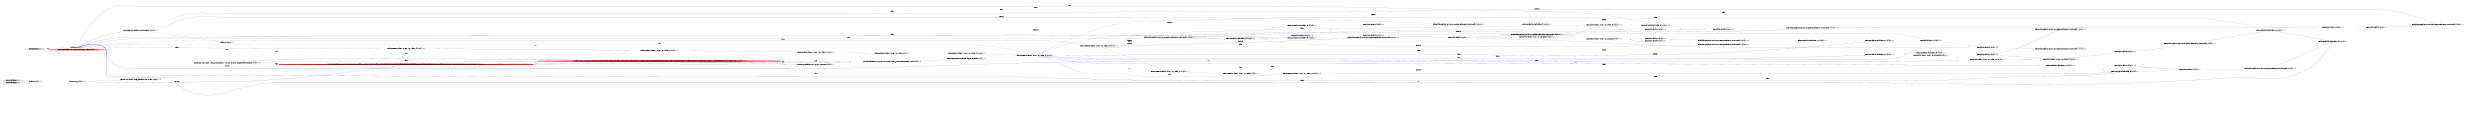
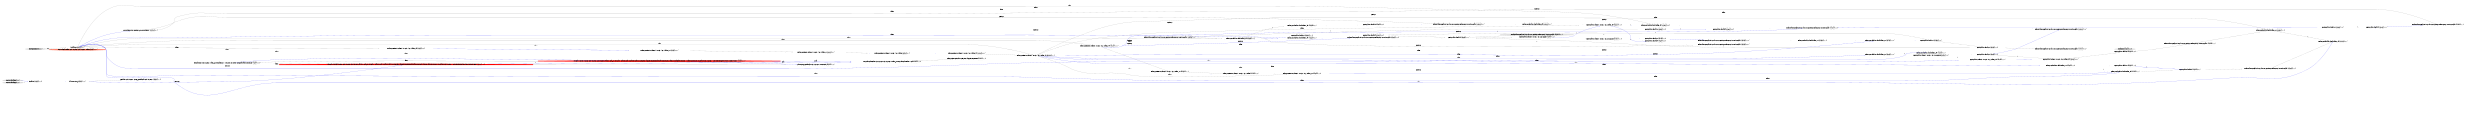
(227, 43) -> none
none -> (2125, 49)
